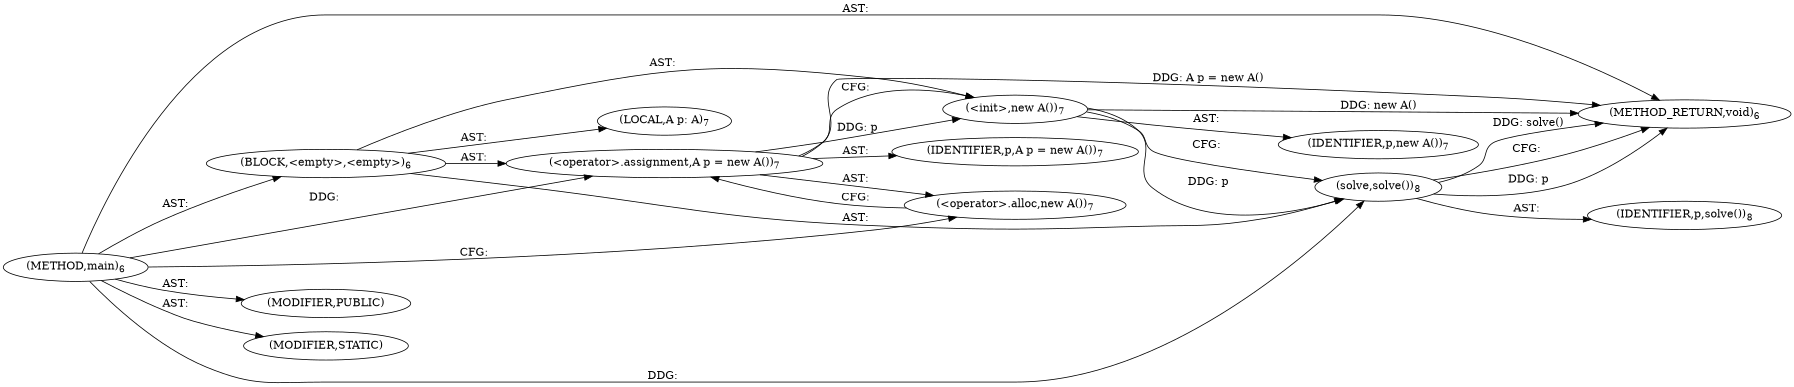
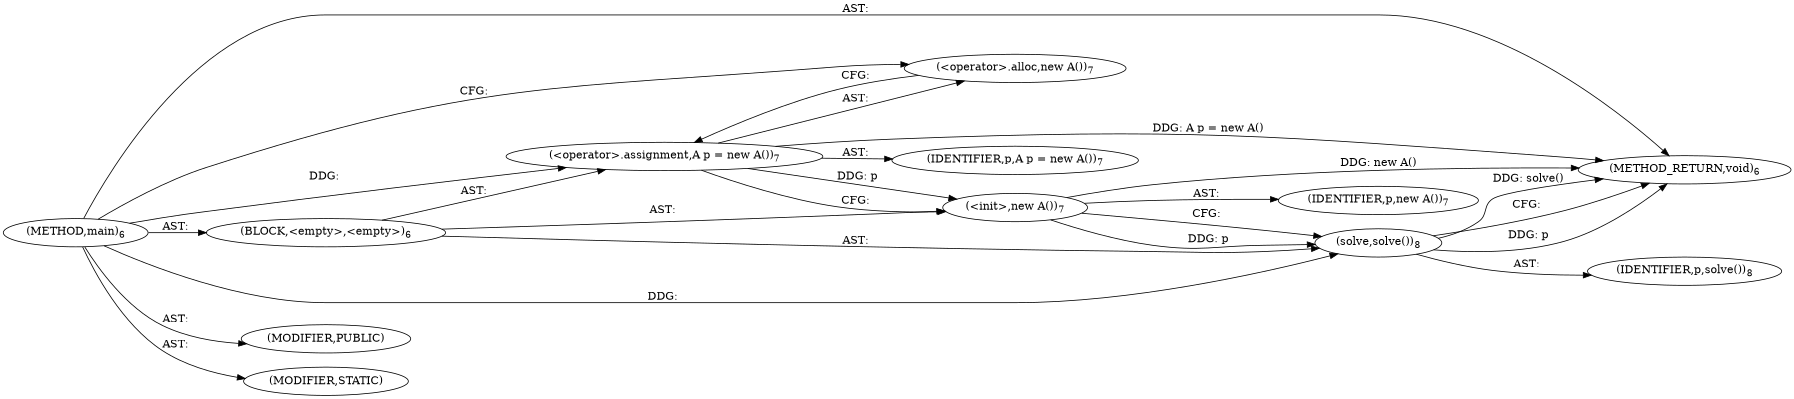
(664, 121) -> none
